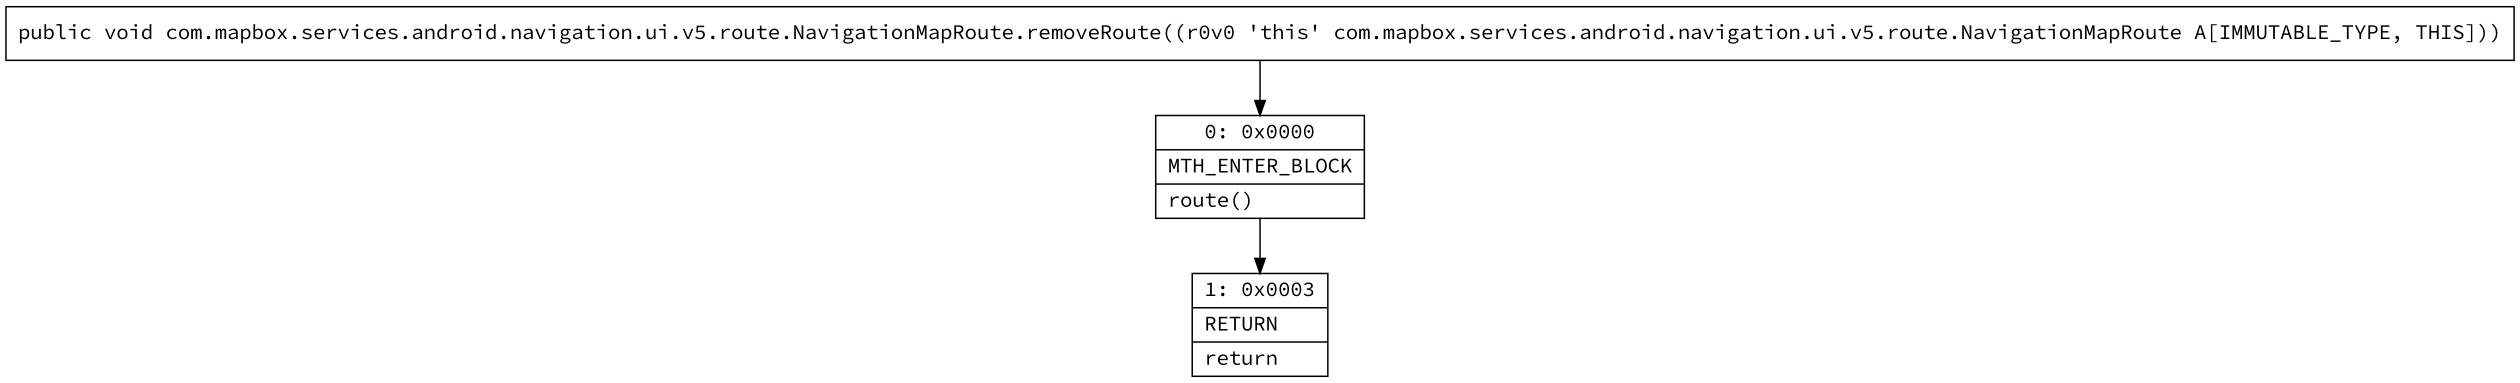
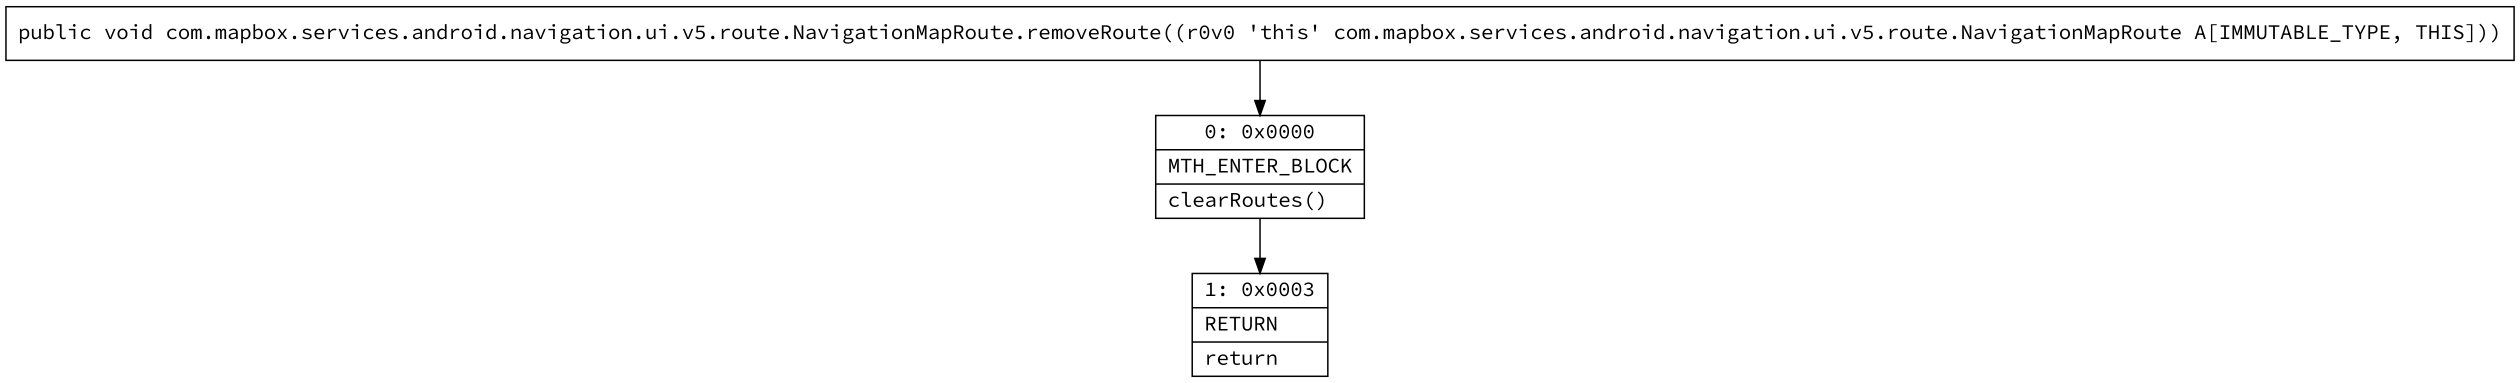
(1211, 200) -> (1248, 200)
